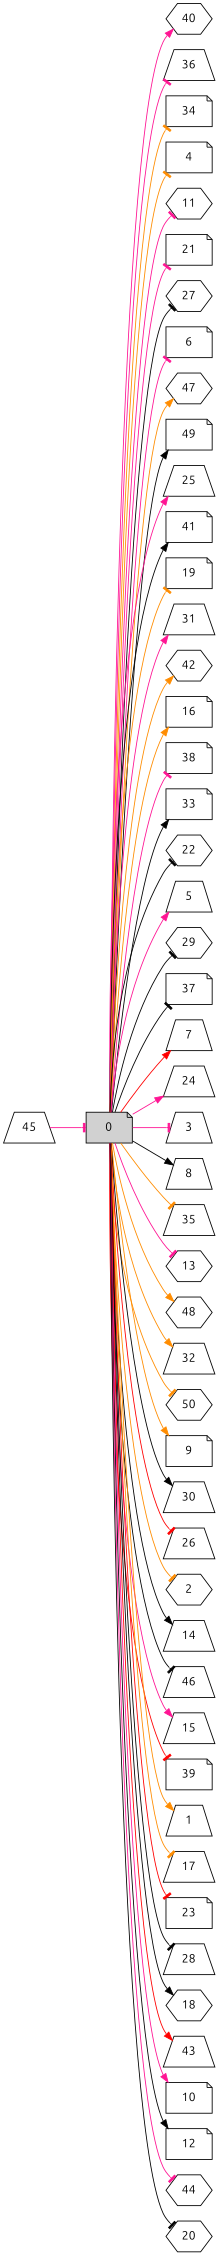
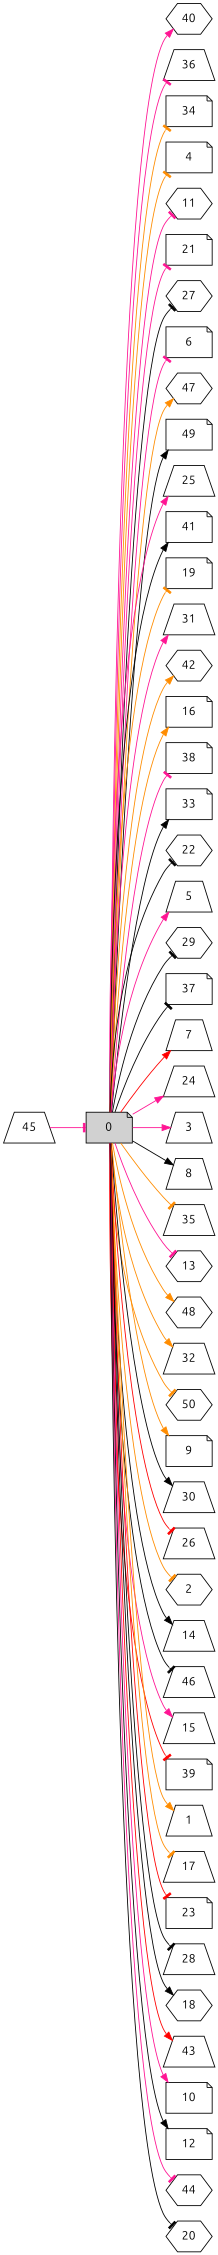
(149, 1128) -> (147, 1128)
